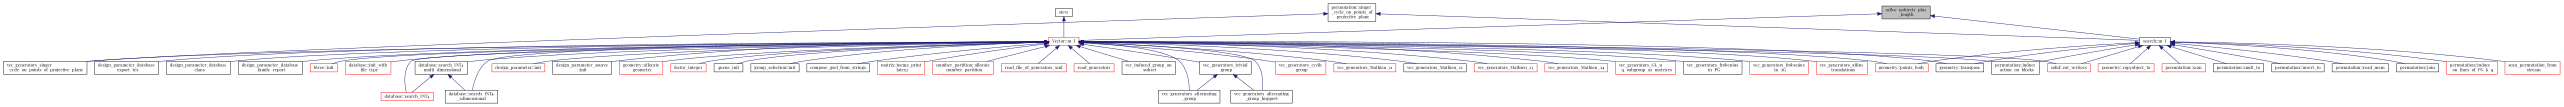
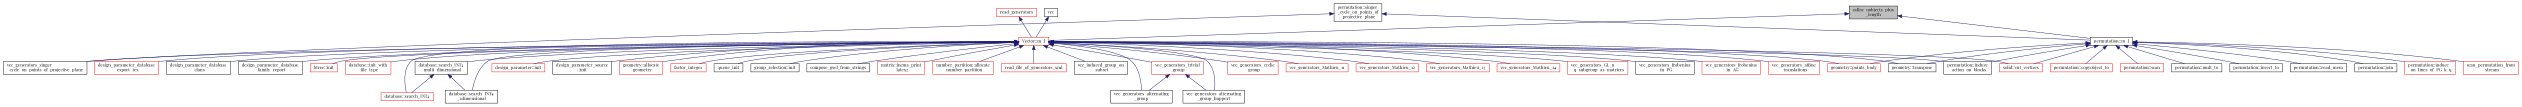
(1064, 12) -> (1051, 12)
(2155, 41) -> (2111, 41)
(1081, 56) -> (1026, 29)
(127, 68) -> (127, 68)
(1225, 68) -> (1178, 68)
(1435, 68) -> (1387, 68)
(2126, 68) -> (2081, 68)
